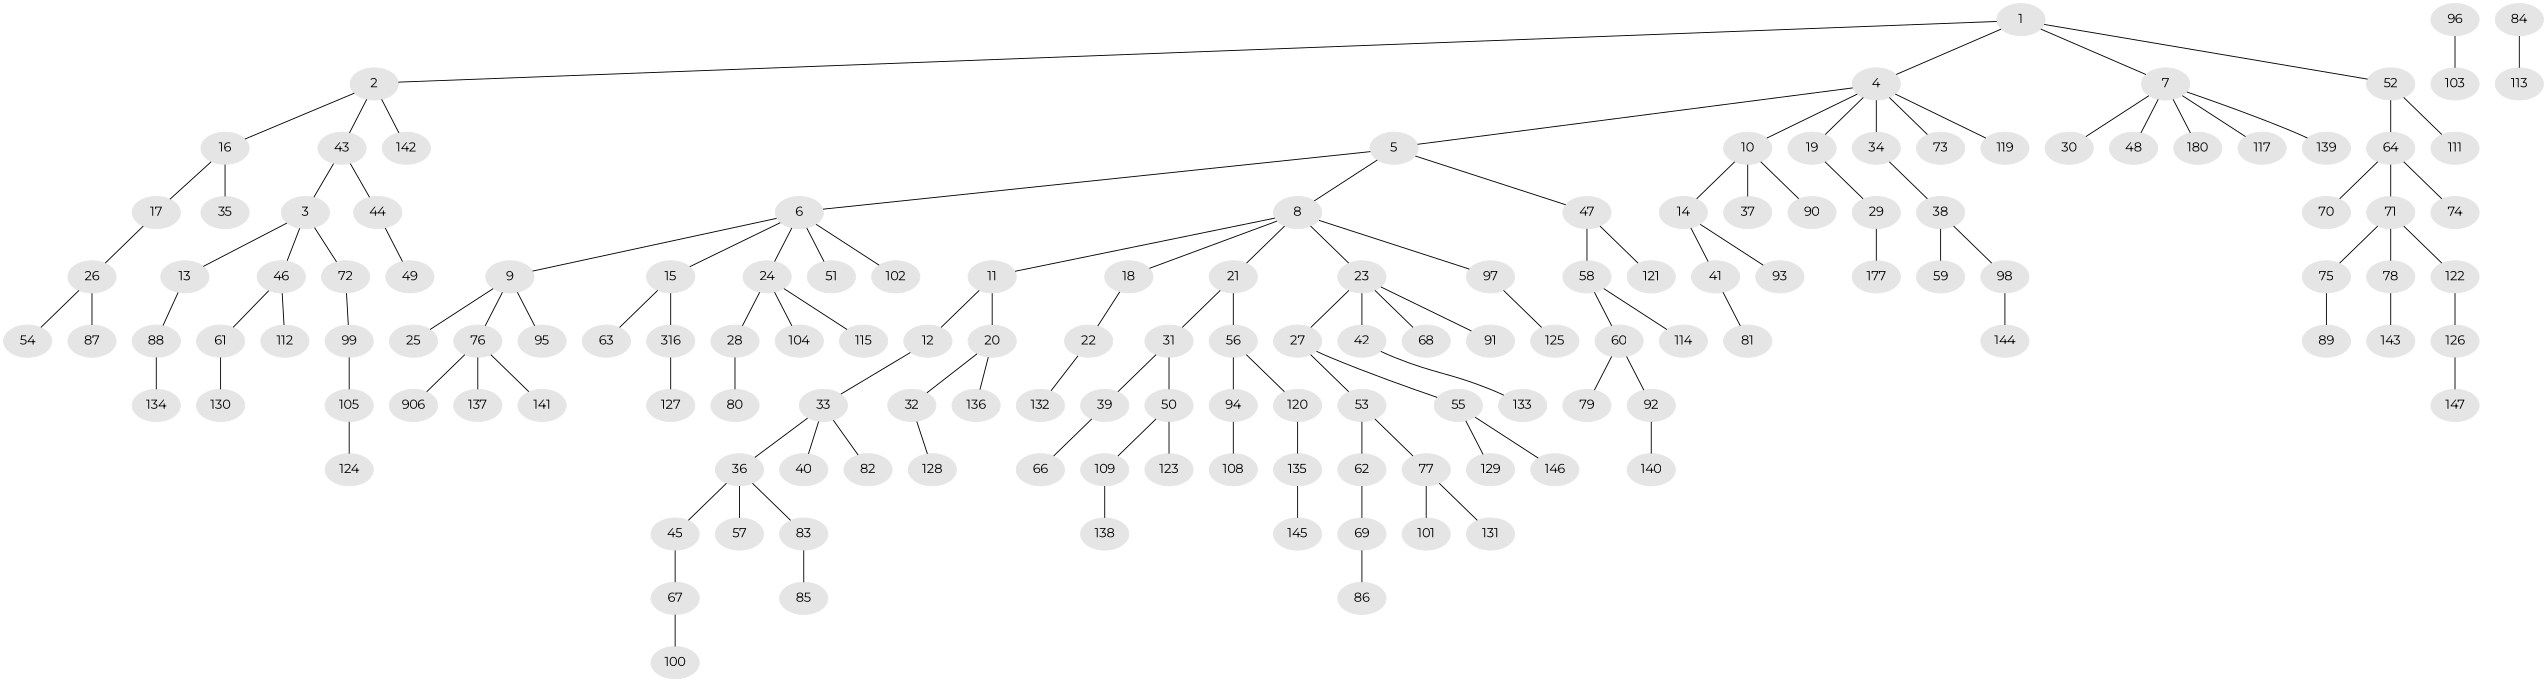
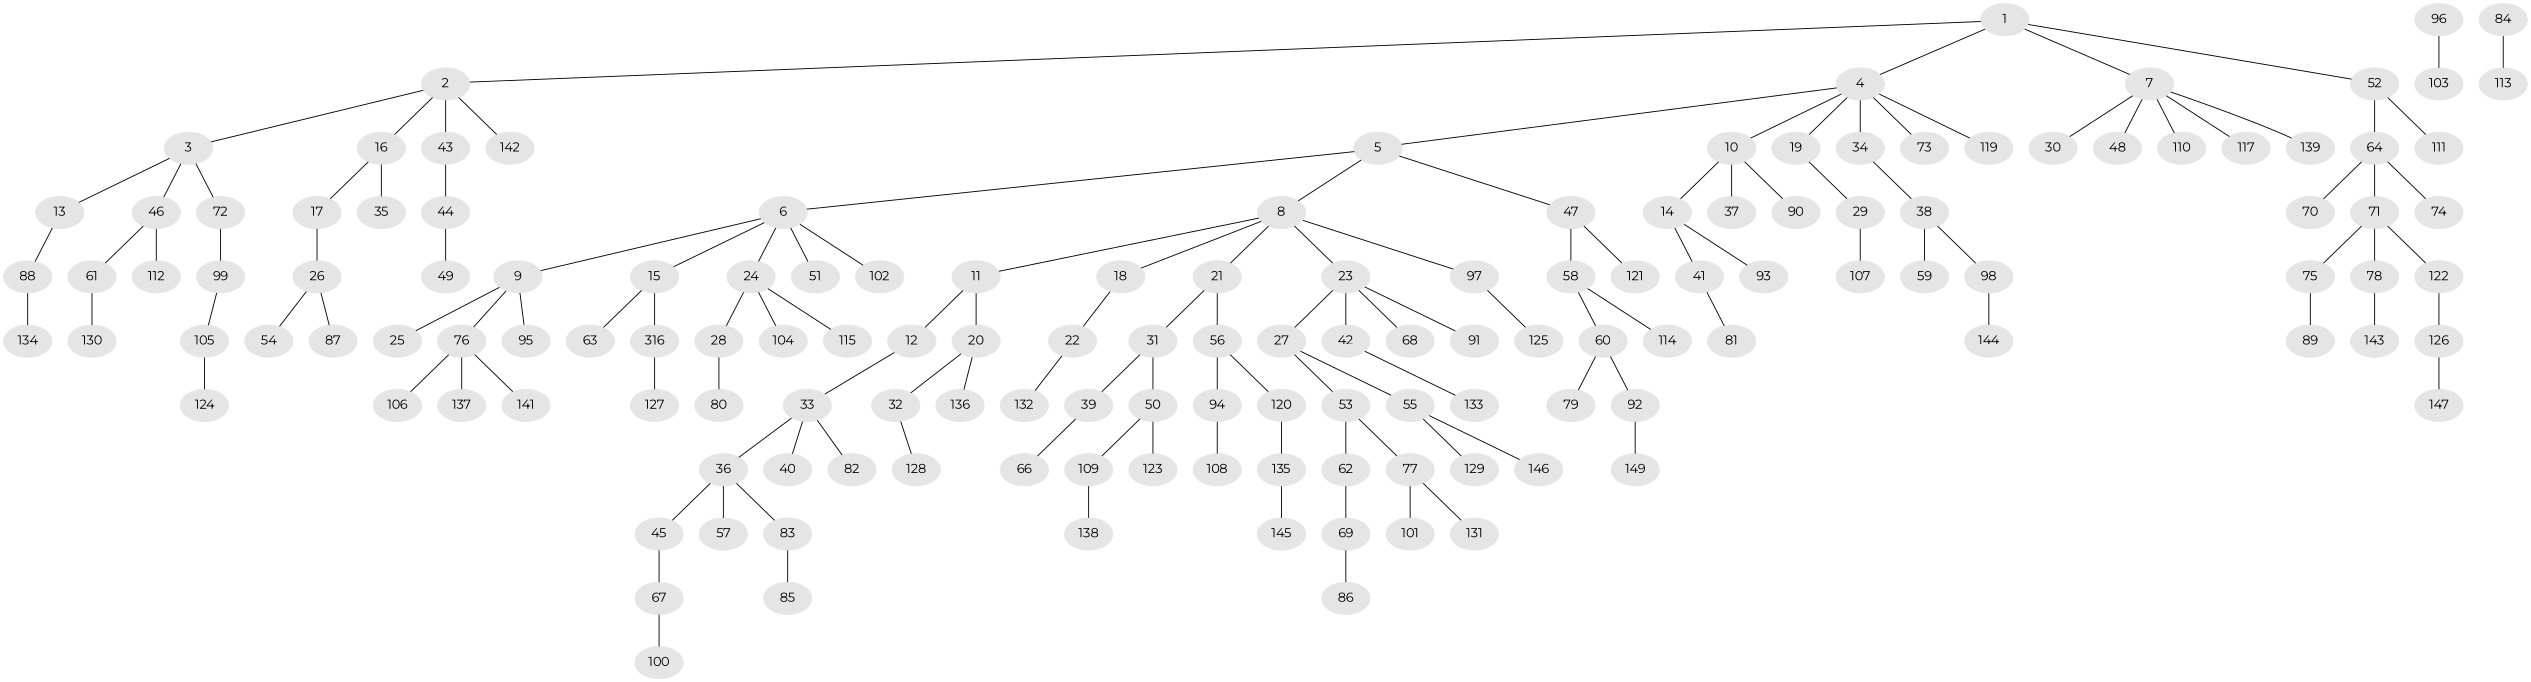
(2198, 148) -> (2182, 148)
(324, 180) -> (317, 116)
(1876, 277) -> (1860, 277)
(413, 405) -> (397, 405)
(1651, 470) -> (1635, 470)
